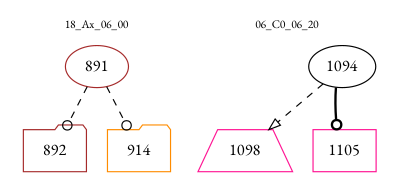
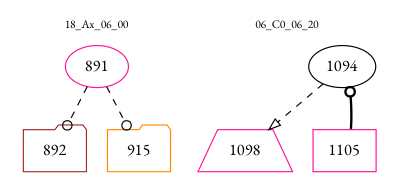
(97, 67) -> (97, 67)
(335, 104) -> (351, 113)
(139, 151) -> (139, 151)
